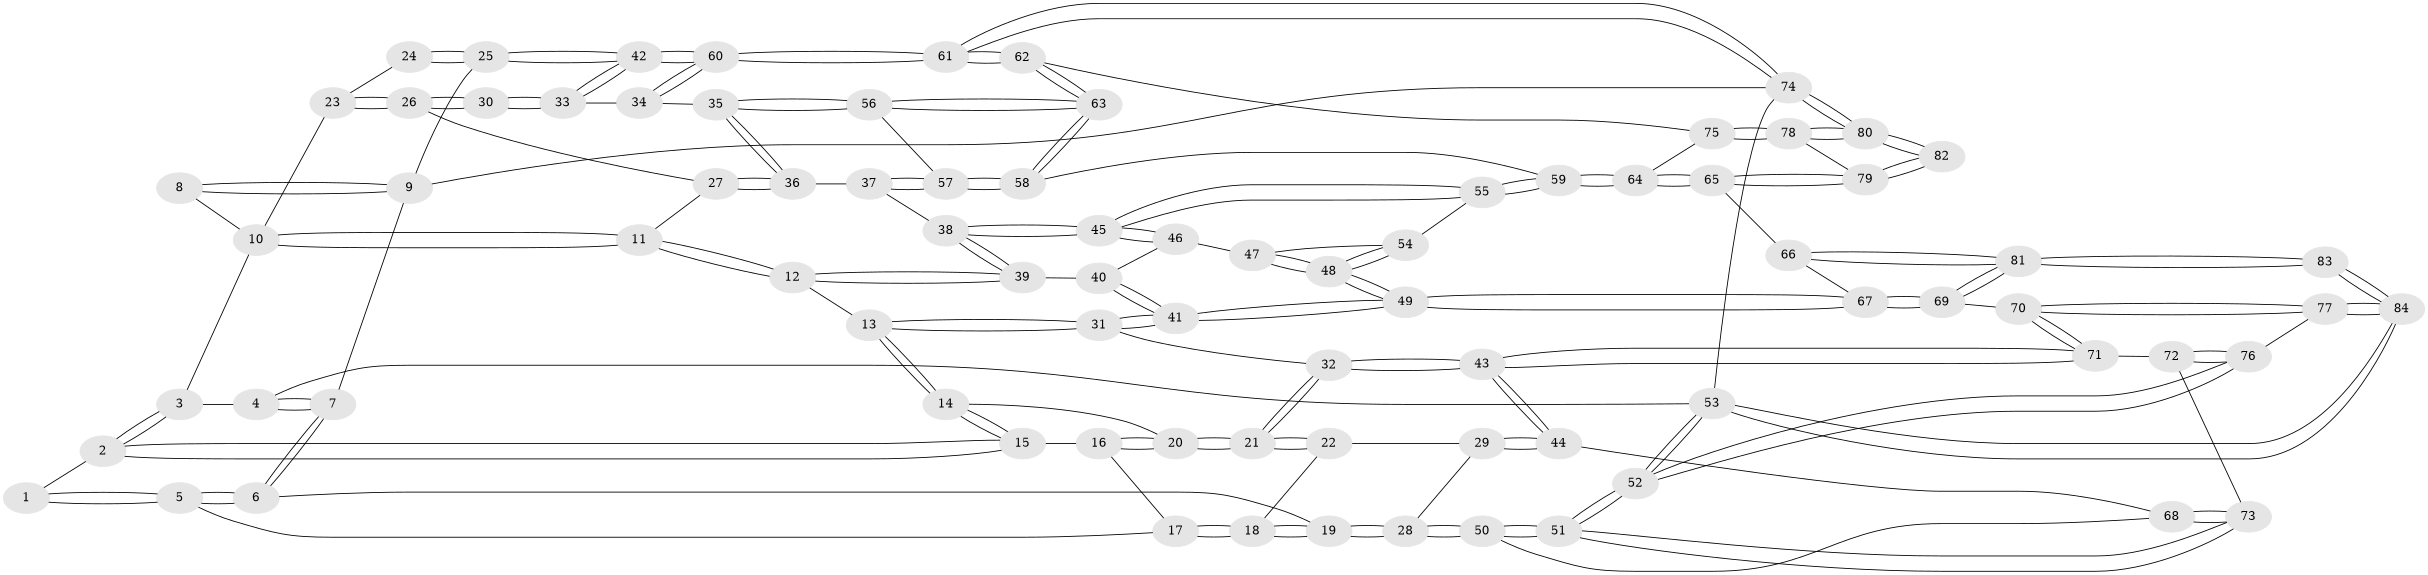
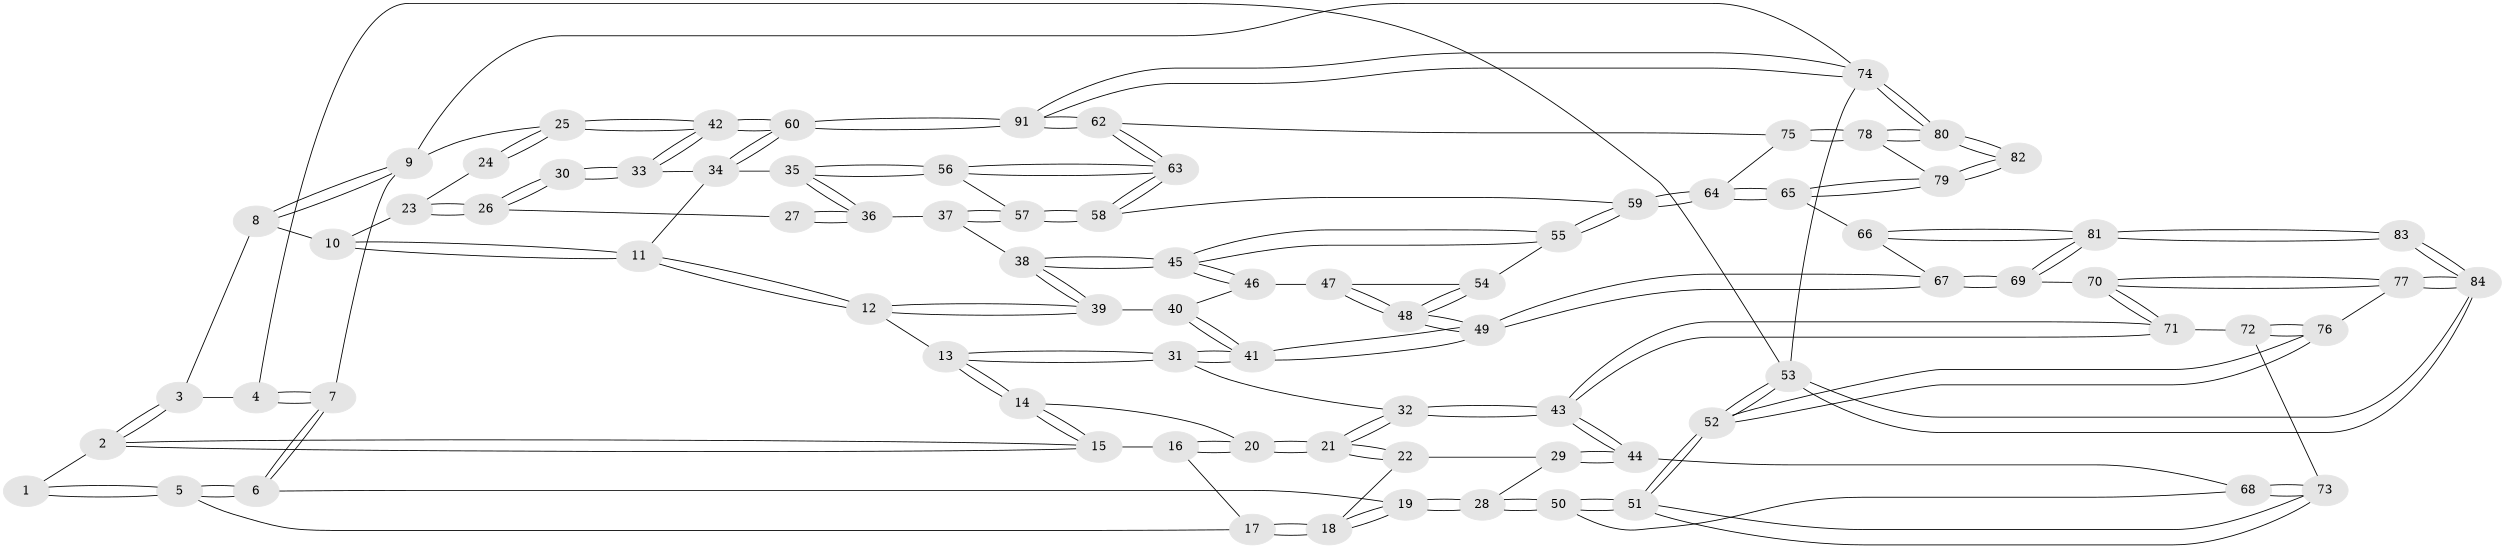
(946, 57) -> (1023, 123)
(678, 212) -> (673, 220)
(218, 322) -> (218, 310)
